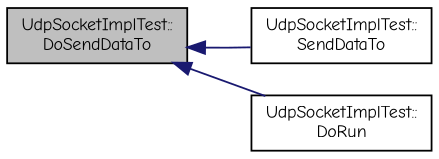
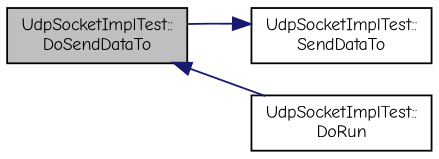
(228, 48) -> (210, 24)
